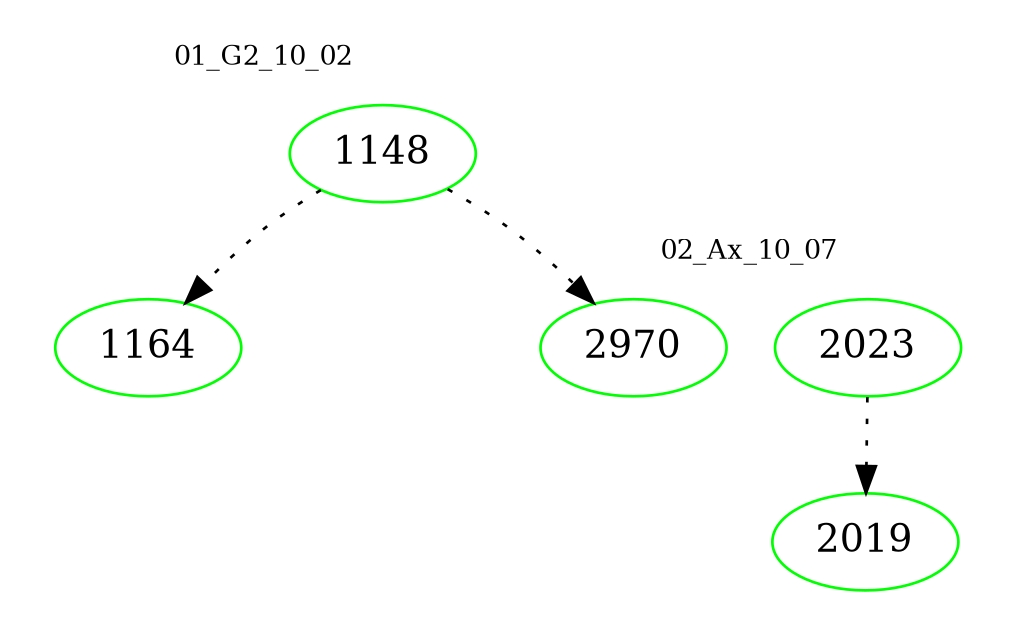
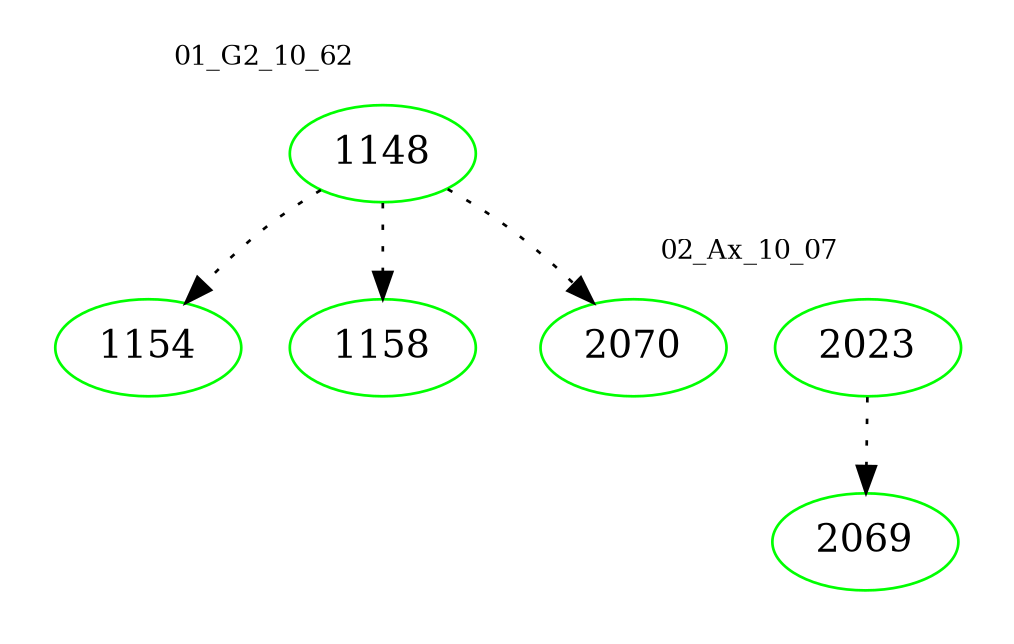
(264, 58) -> (264, 58)
(148, 348) -> (148, 348)
none -> (383, 348)
(634, 348) -> (634, 348)
(865, 542) -> (865, 542)
